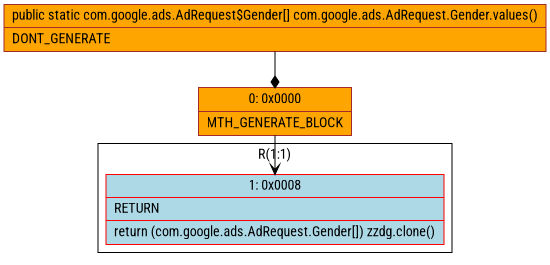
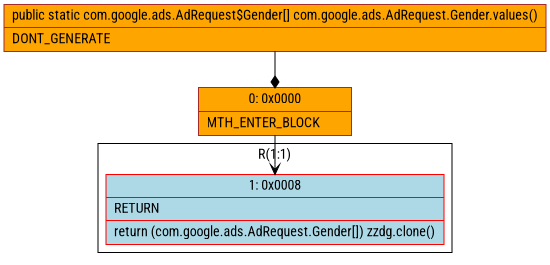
(275, 123) -> (264, 123)
